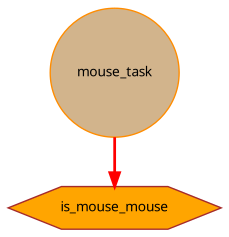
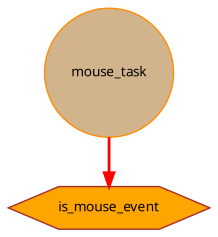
(115, 208) -> (109, 208)
